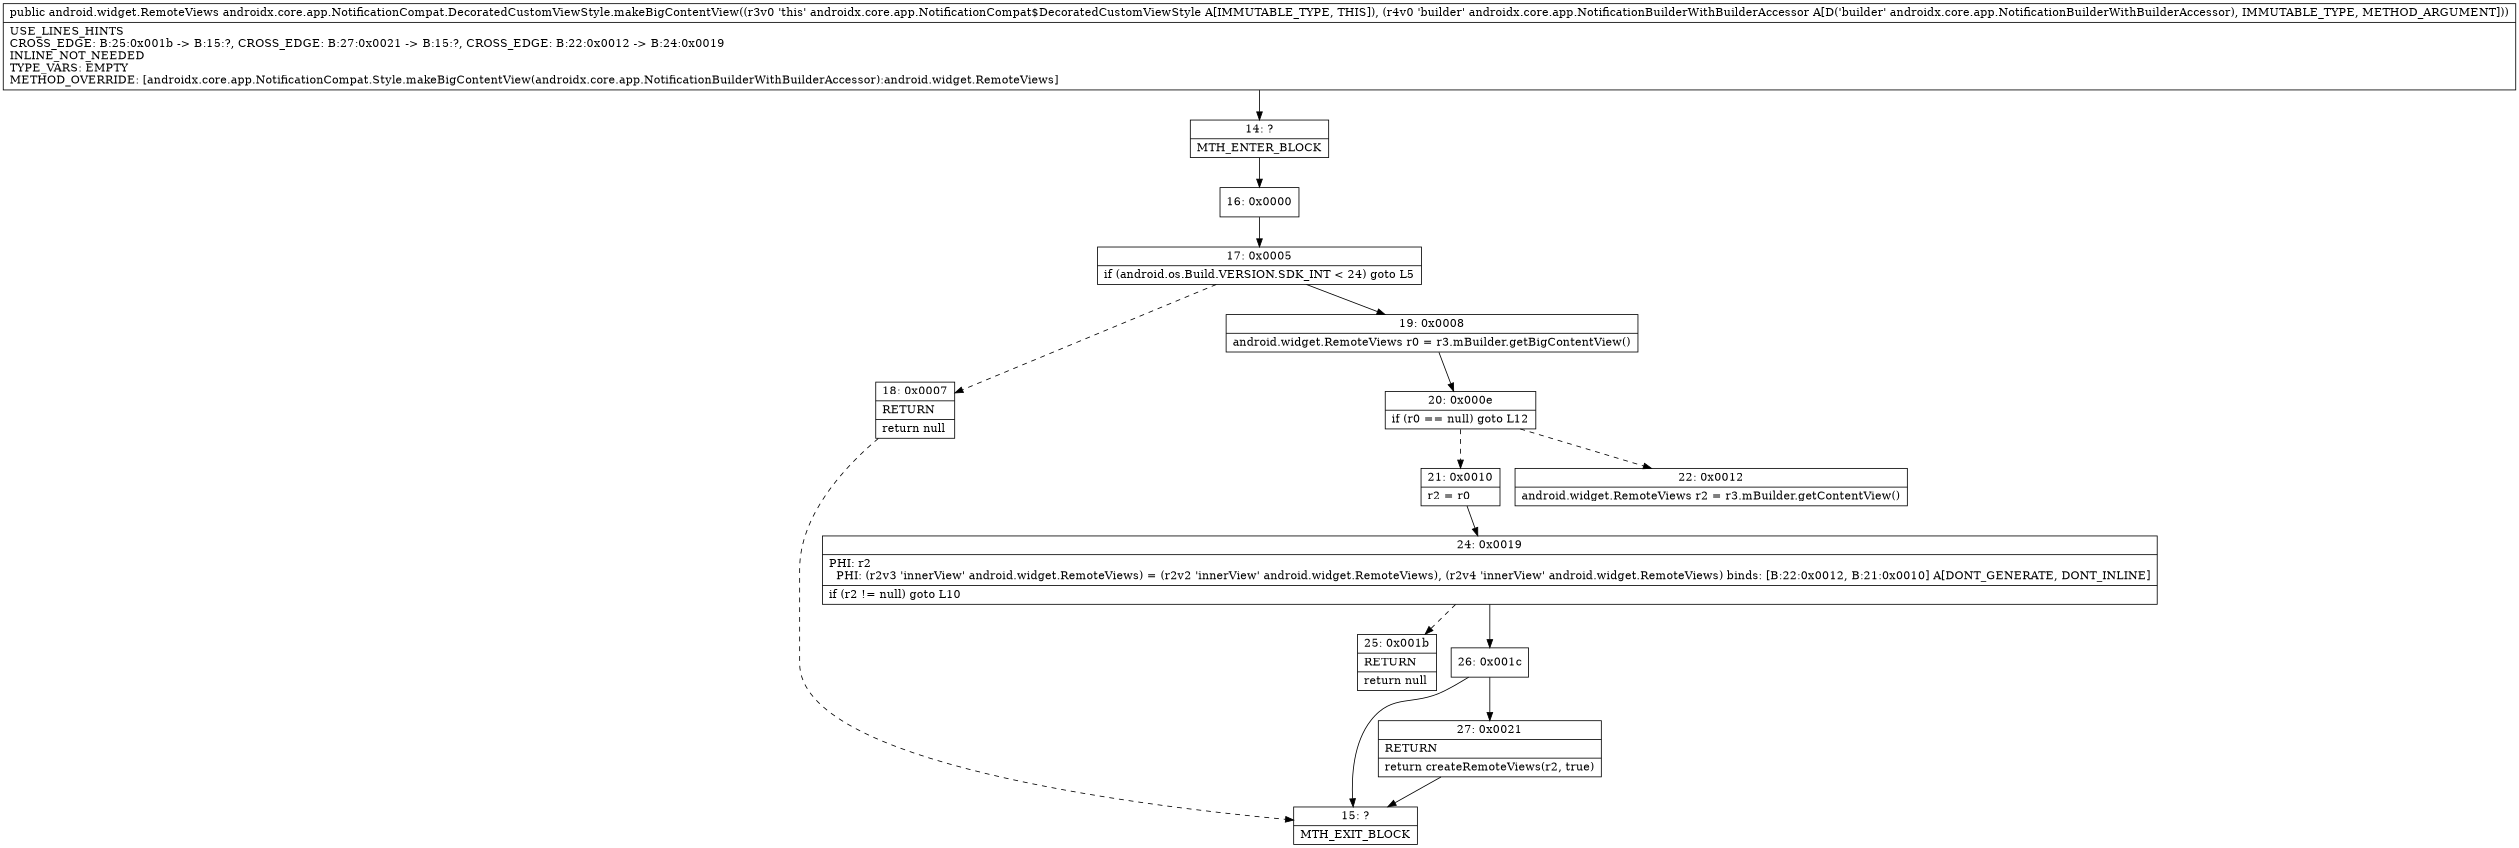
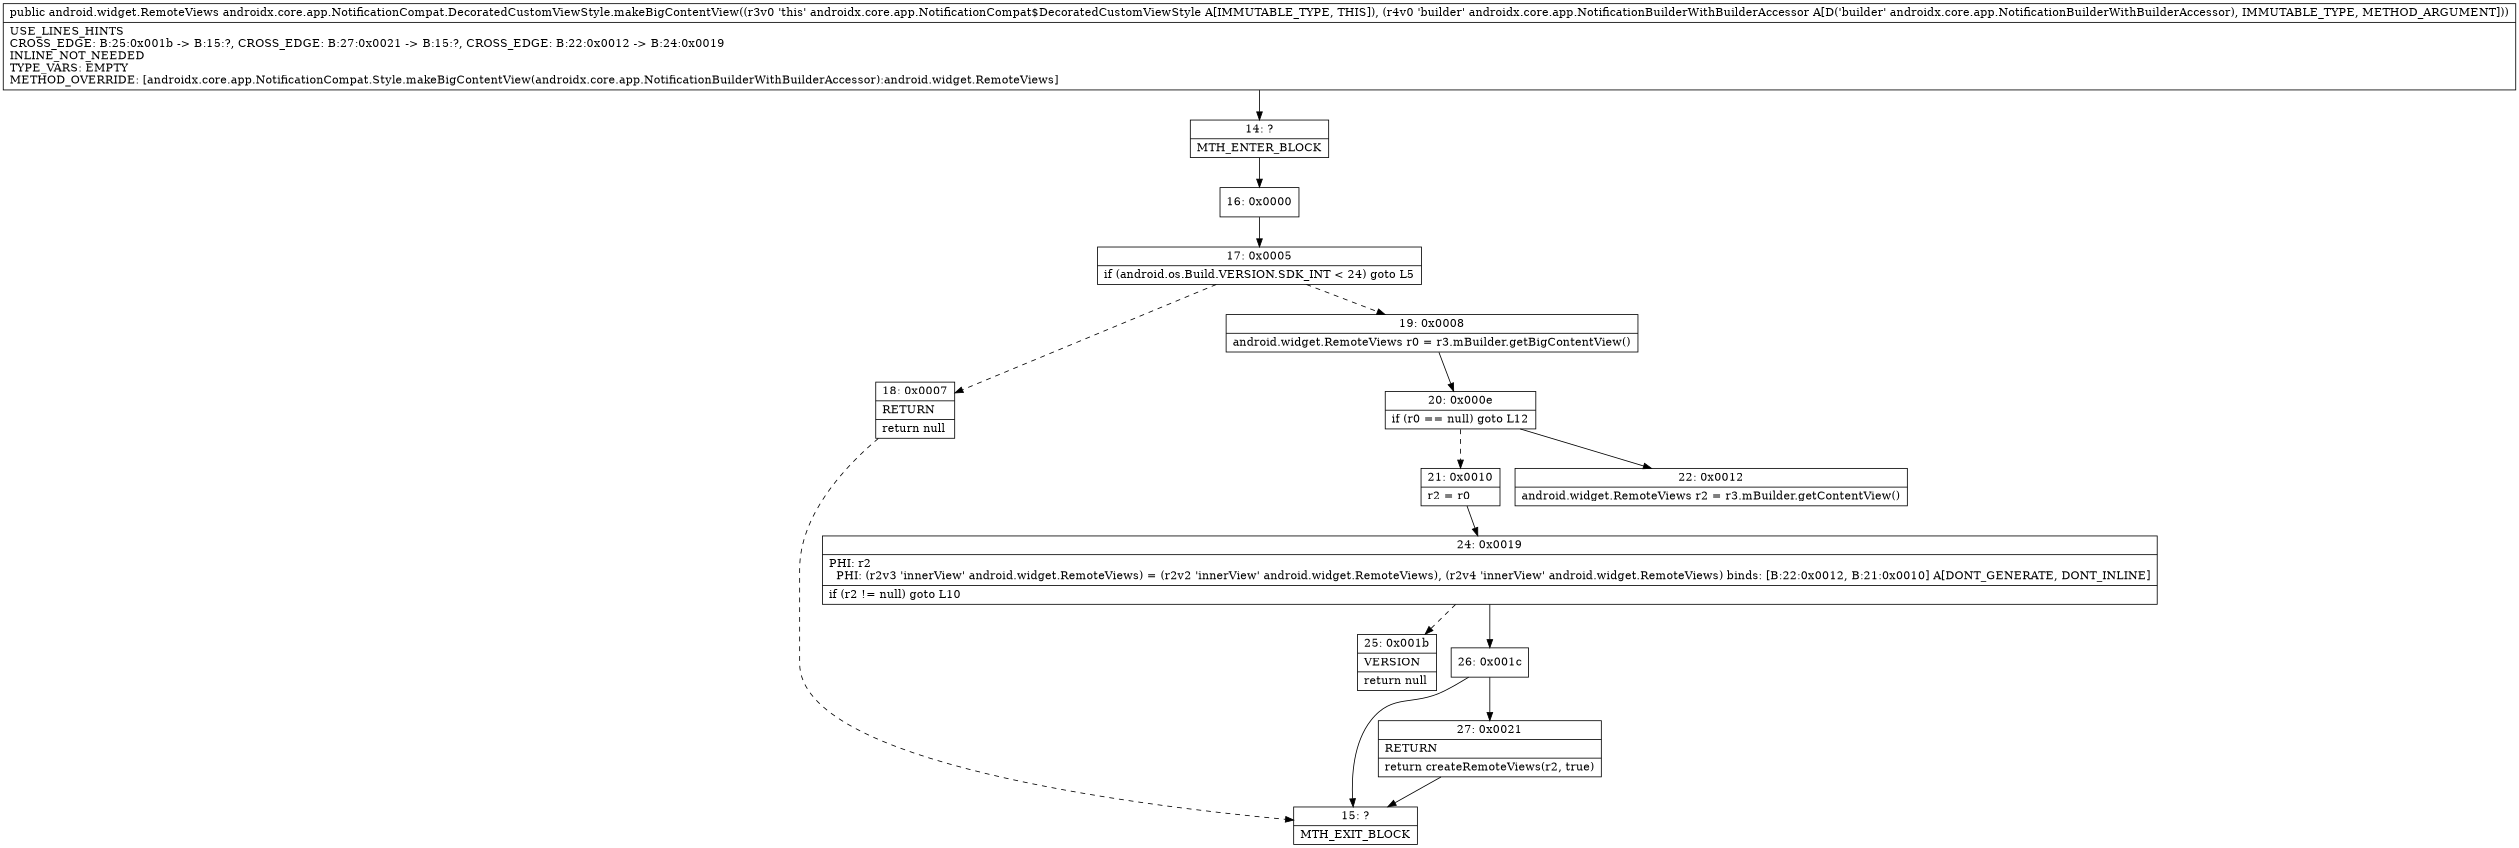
(1342, 298) -> (1342, 298)
(1582, 447) -> (1582, 447)
(1391, 662) -> (1393, 662)
